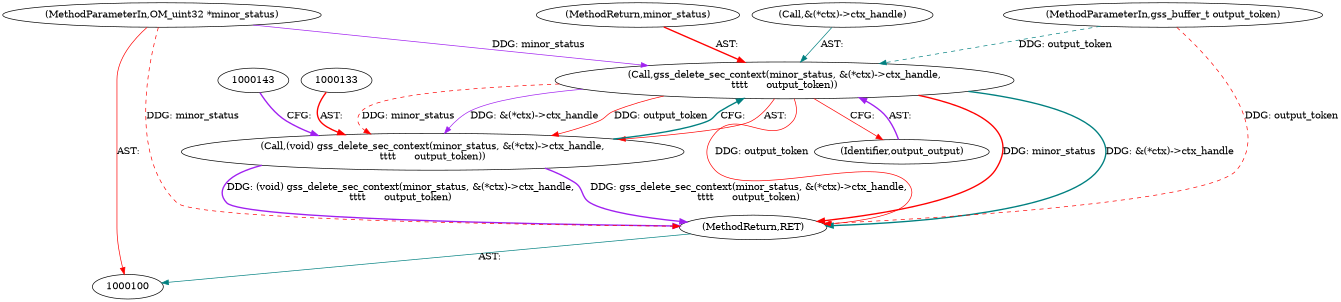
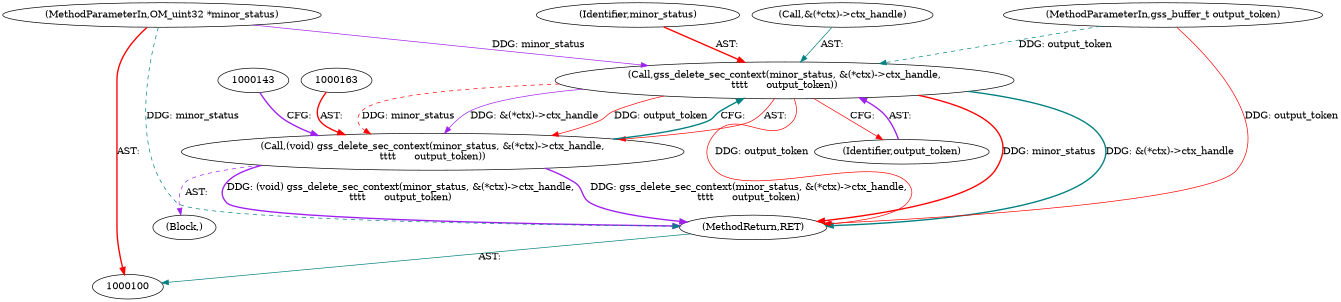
(638, 15) -> (638, 15)
(337, 80) -> (337, 80)
(117, 143) -> (117, 143)
(902, 152) -> (902, 152)
(1120, 200) -> (1120, 200)
(264, 215) -> (264, 215)
none -> (184, 227)
